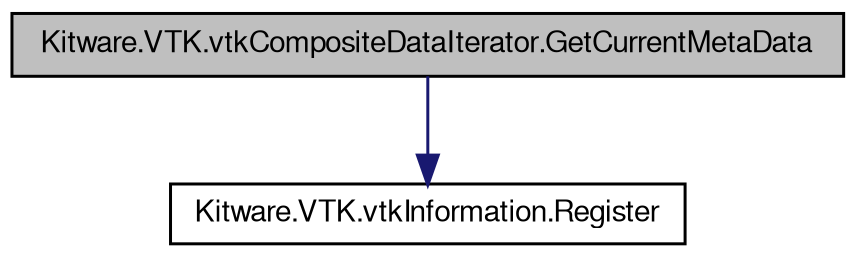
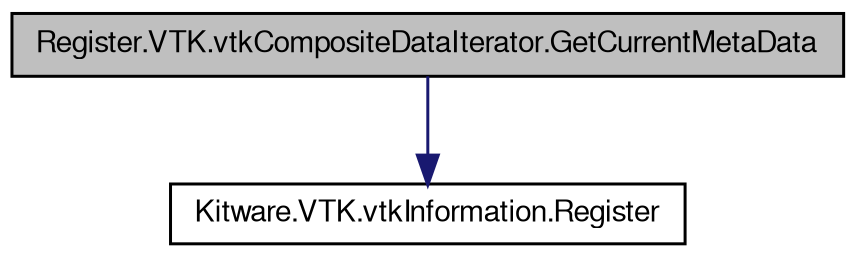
(428, 45) -> (428, 45)
